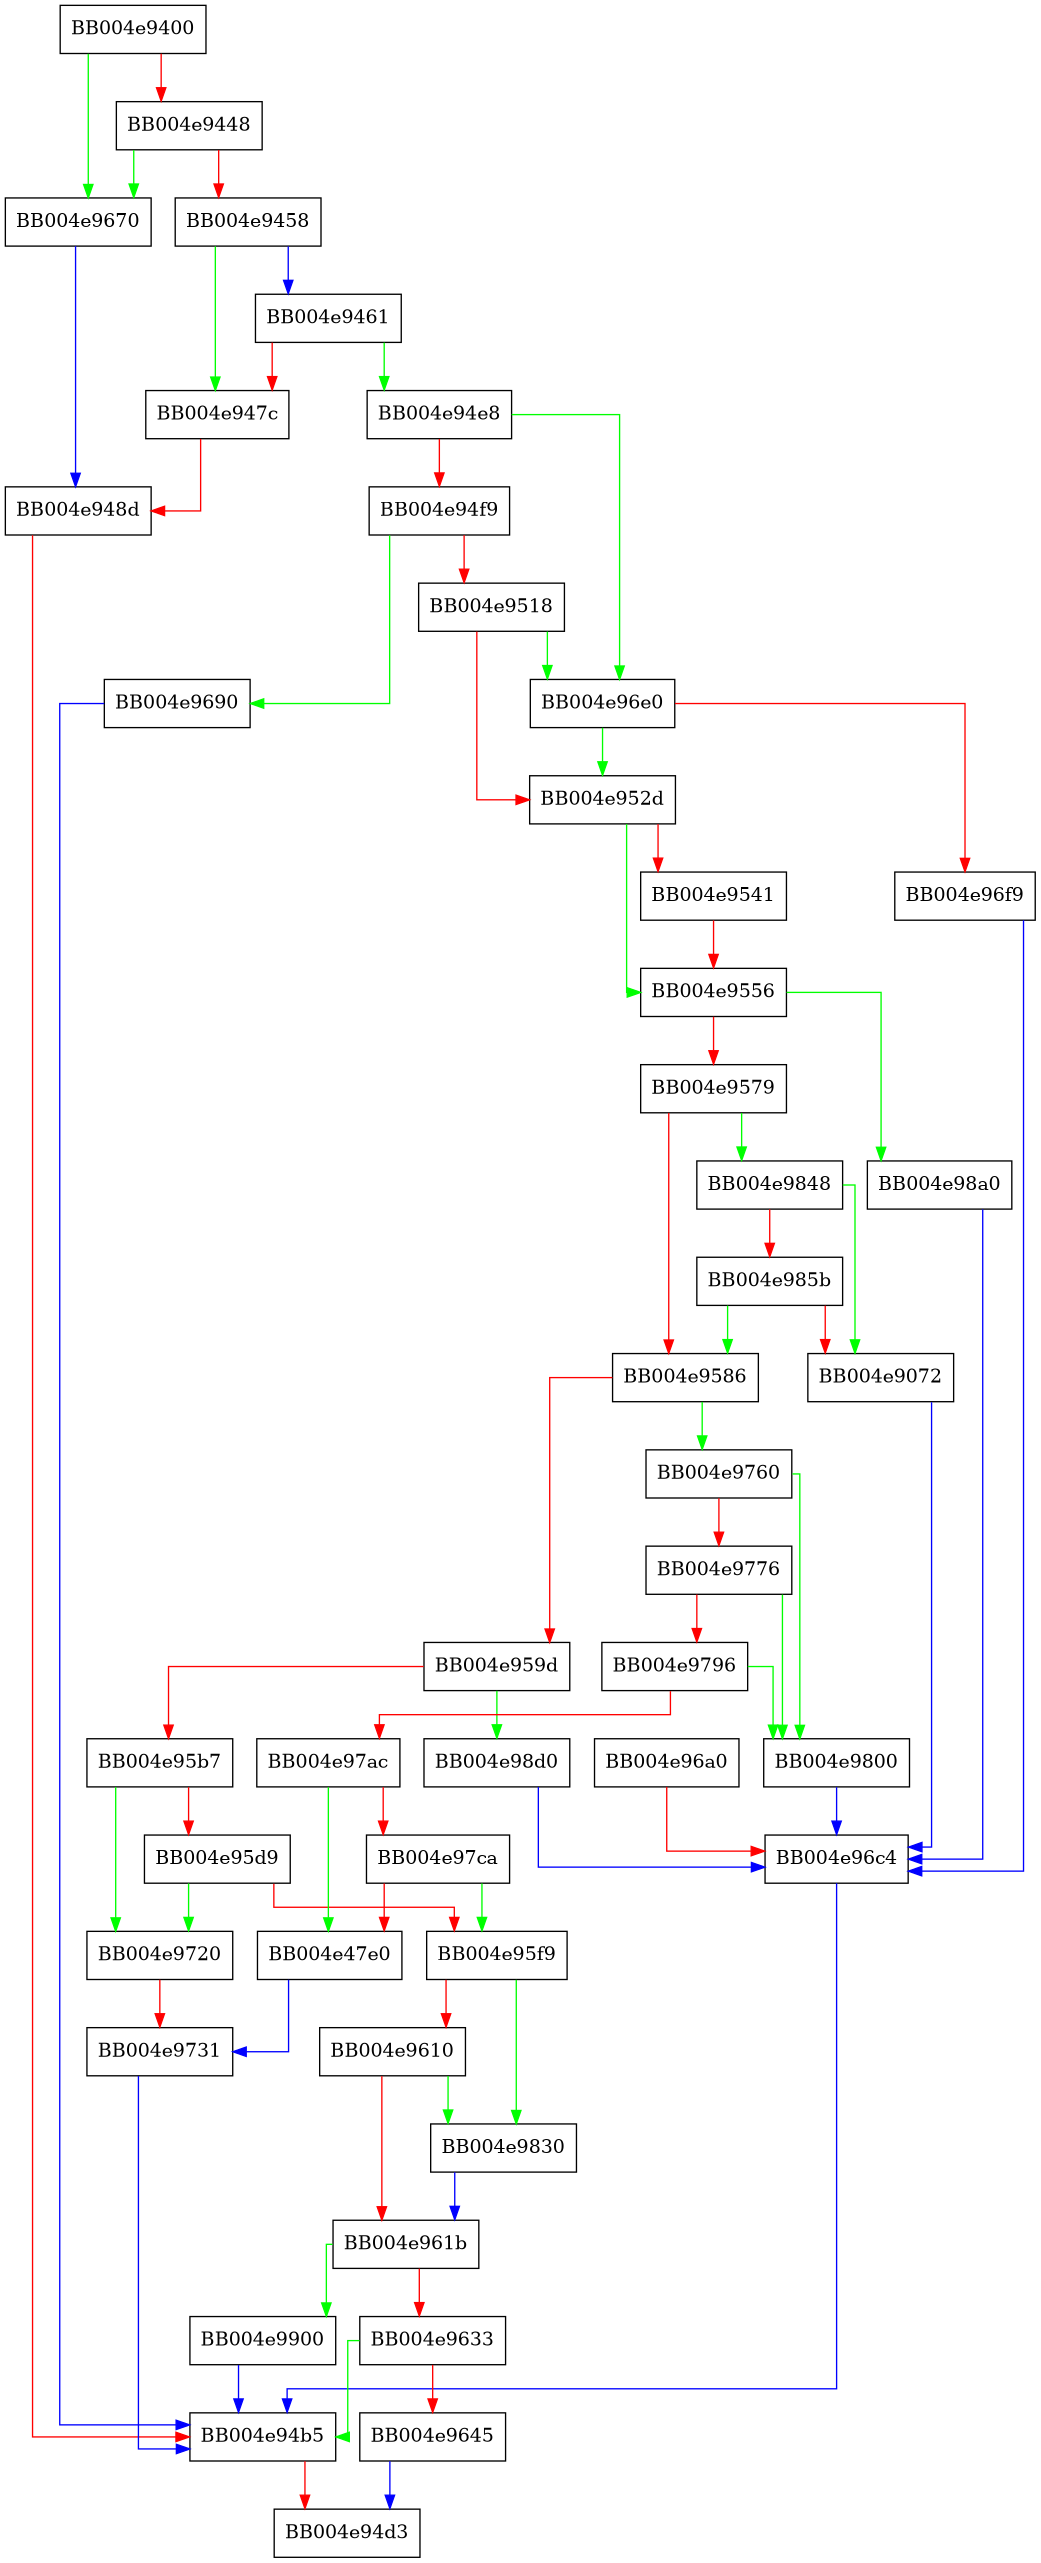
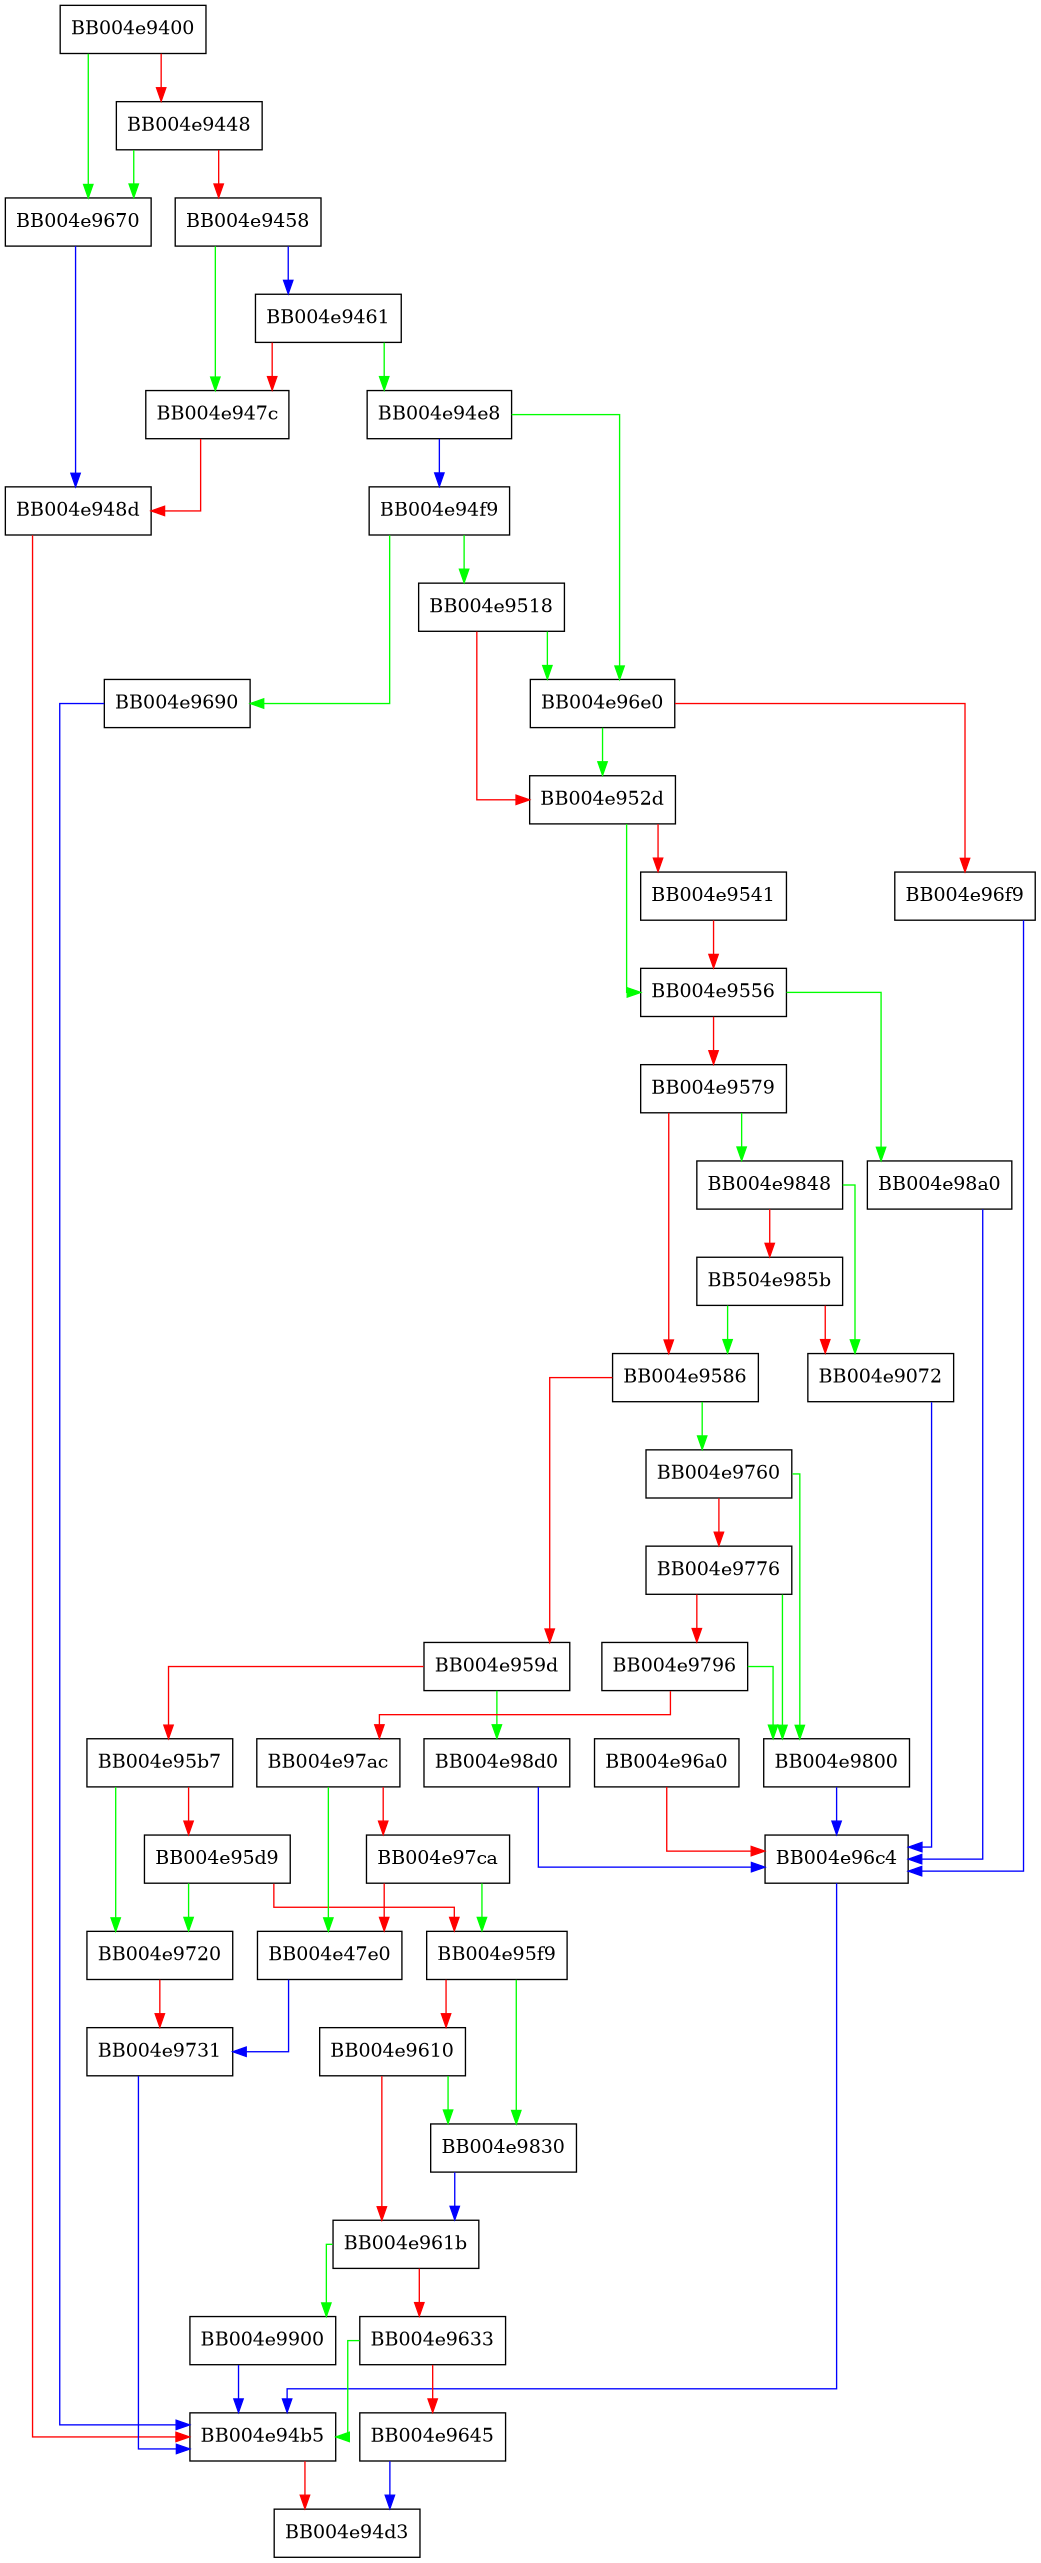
(439, 456) -> (439, 456)
(464, 552) -> (464, 552)
(770, 1281) -> (770, 1281)
